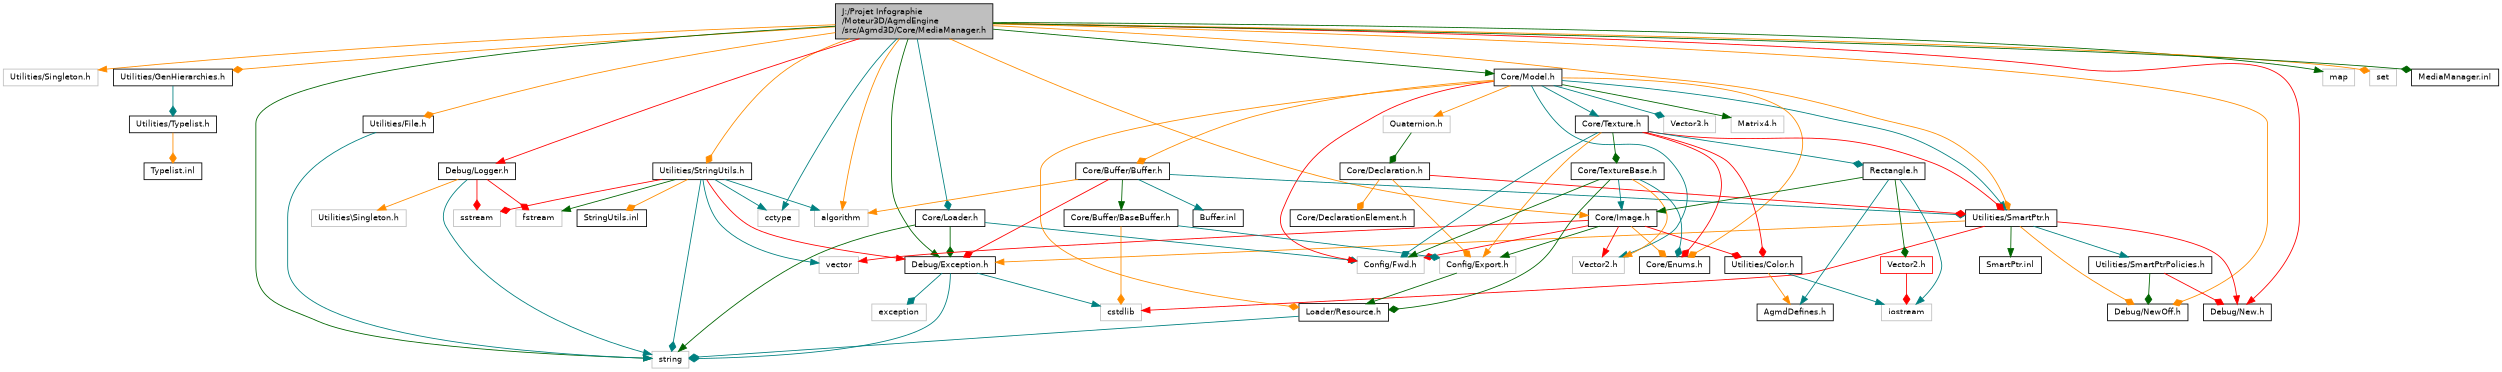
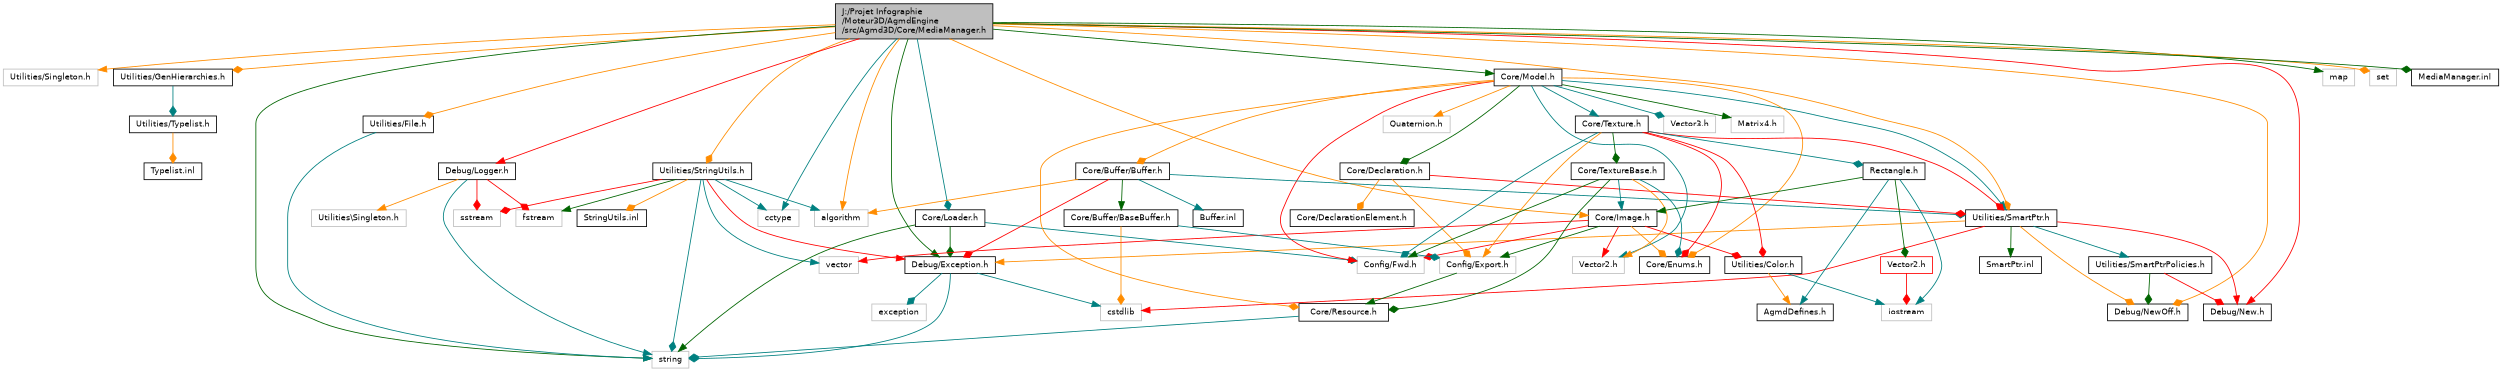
(1404, 144) -> (1467, 126)
(1344, 312) -> (1344, 312)
